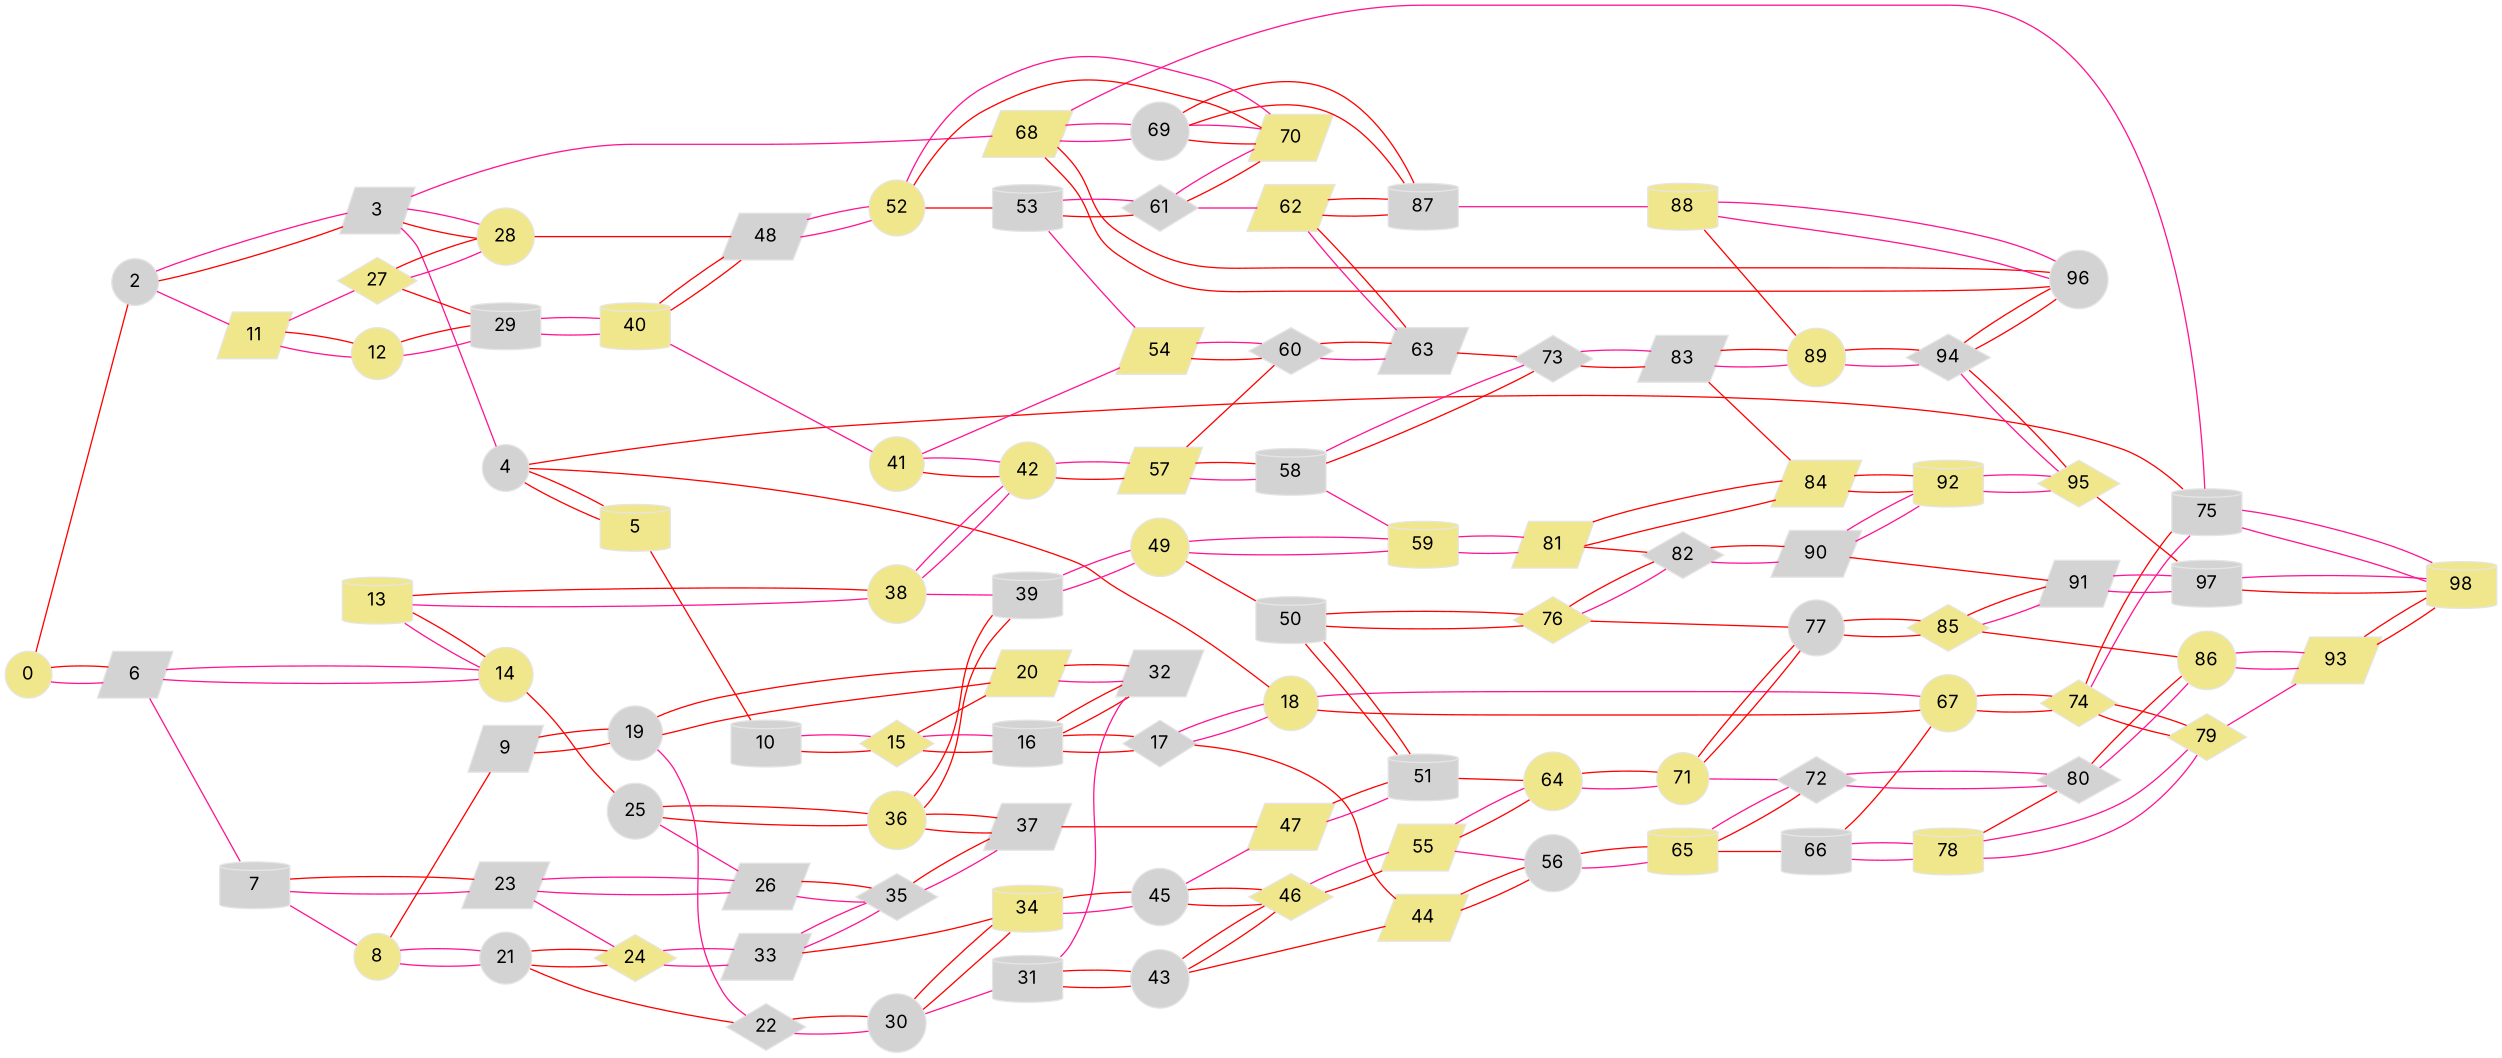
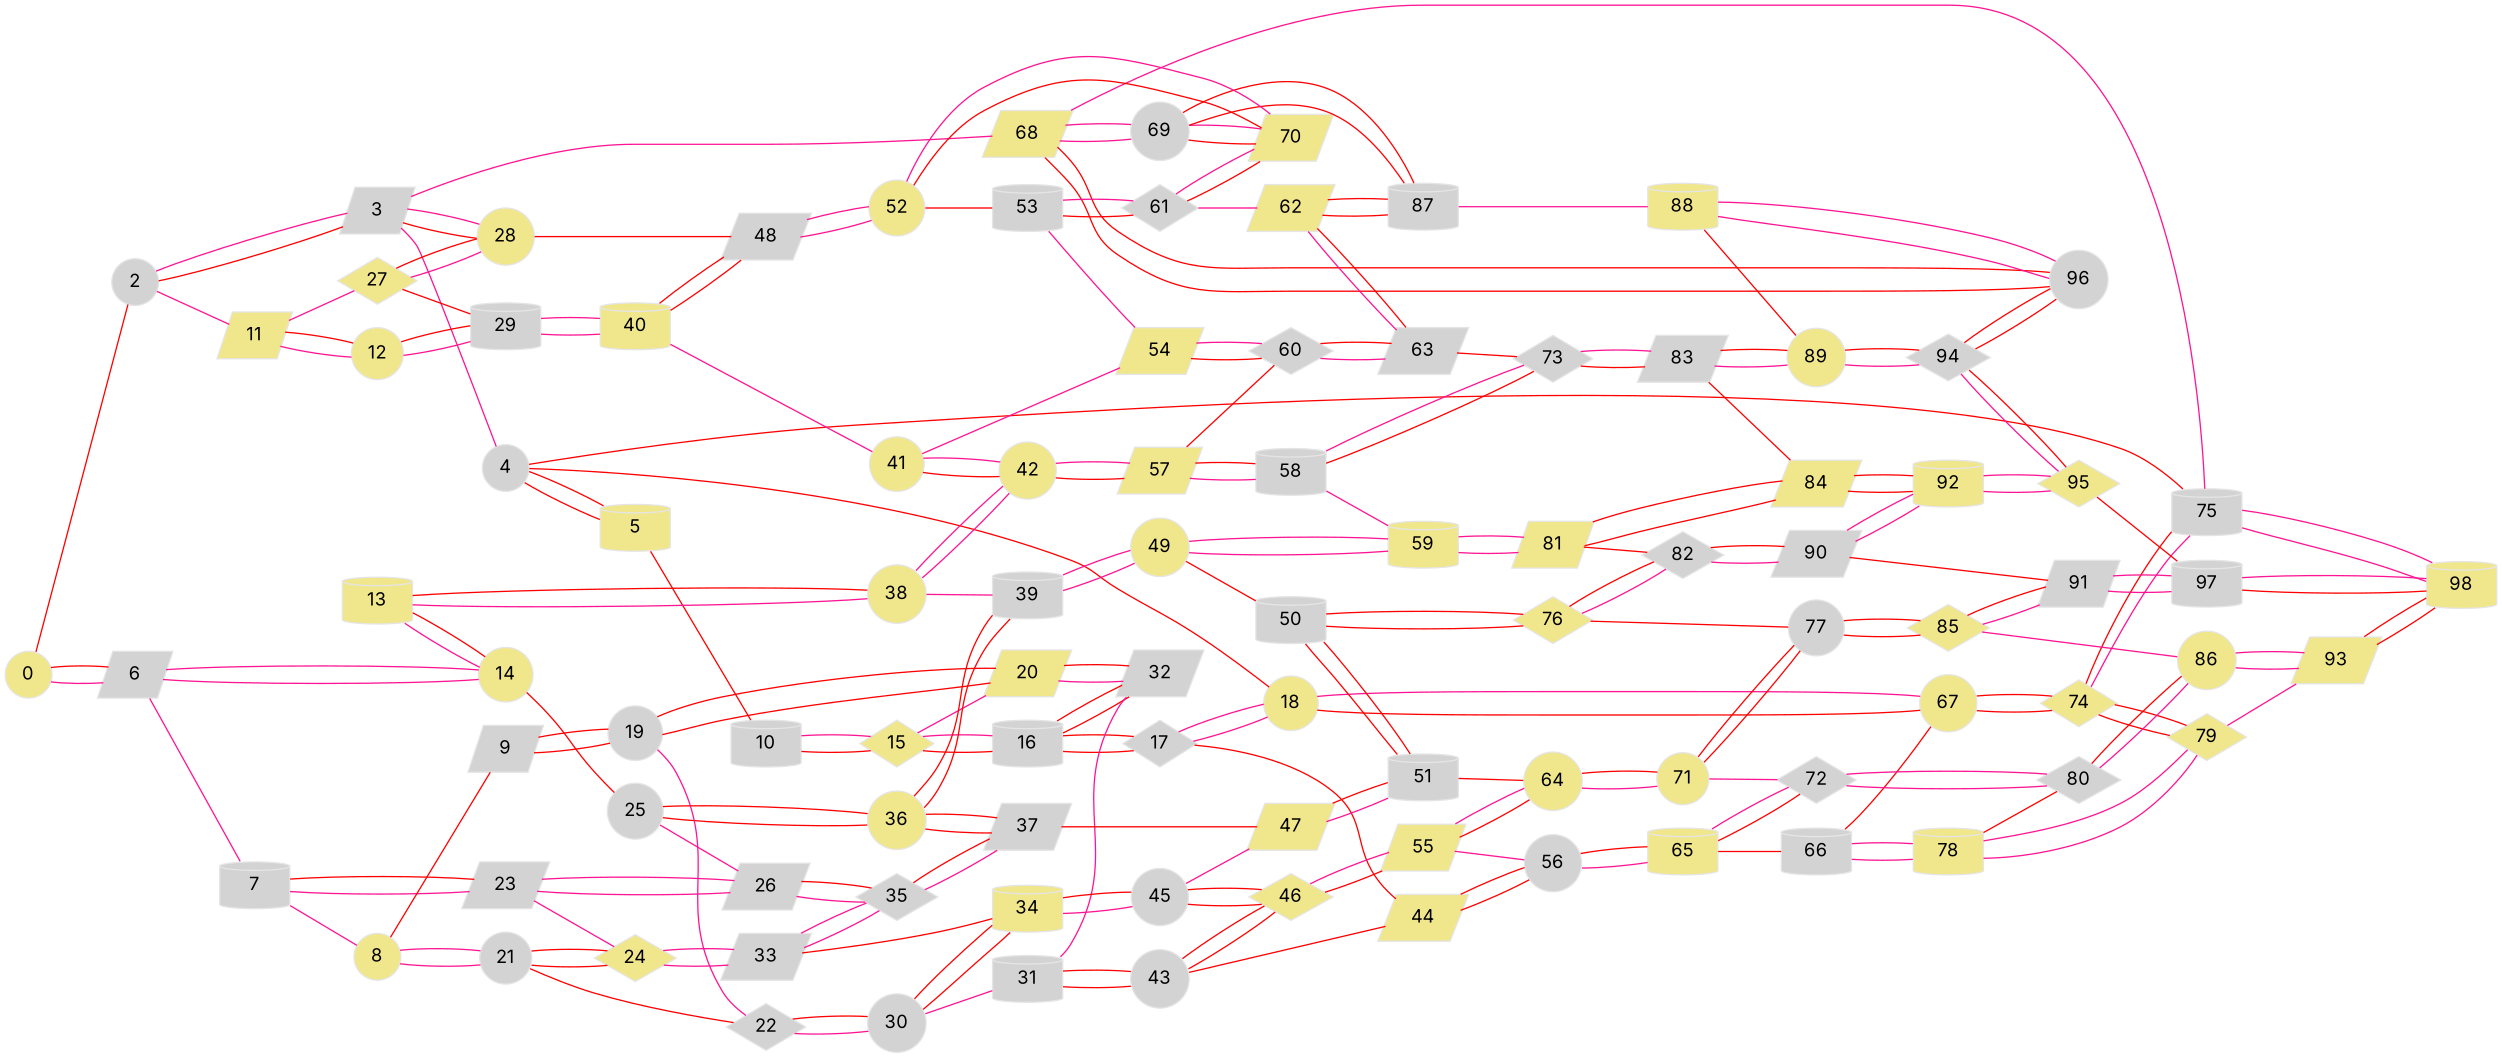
(2080, 644) -> (2080, 644)
(948, 716) -> (948, 716)
